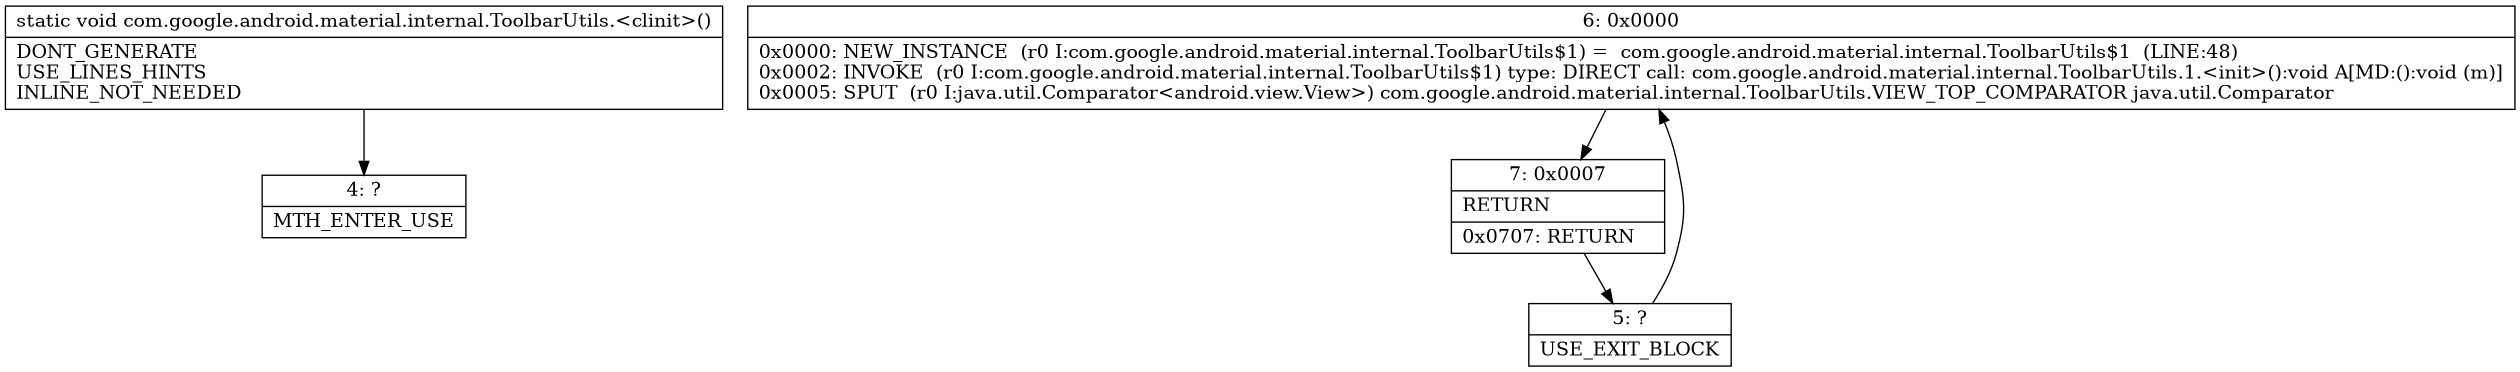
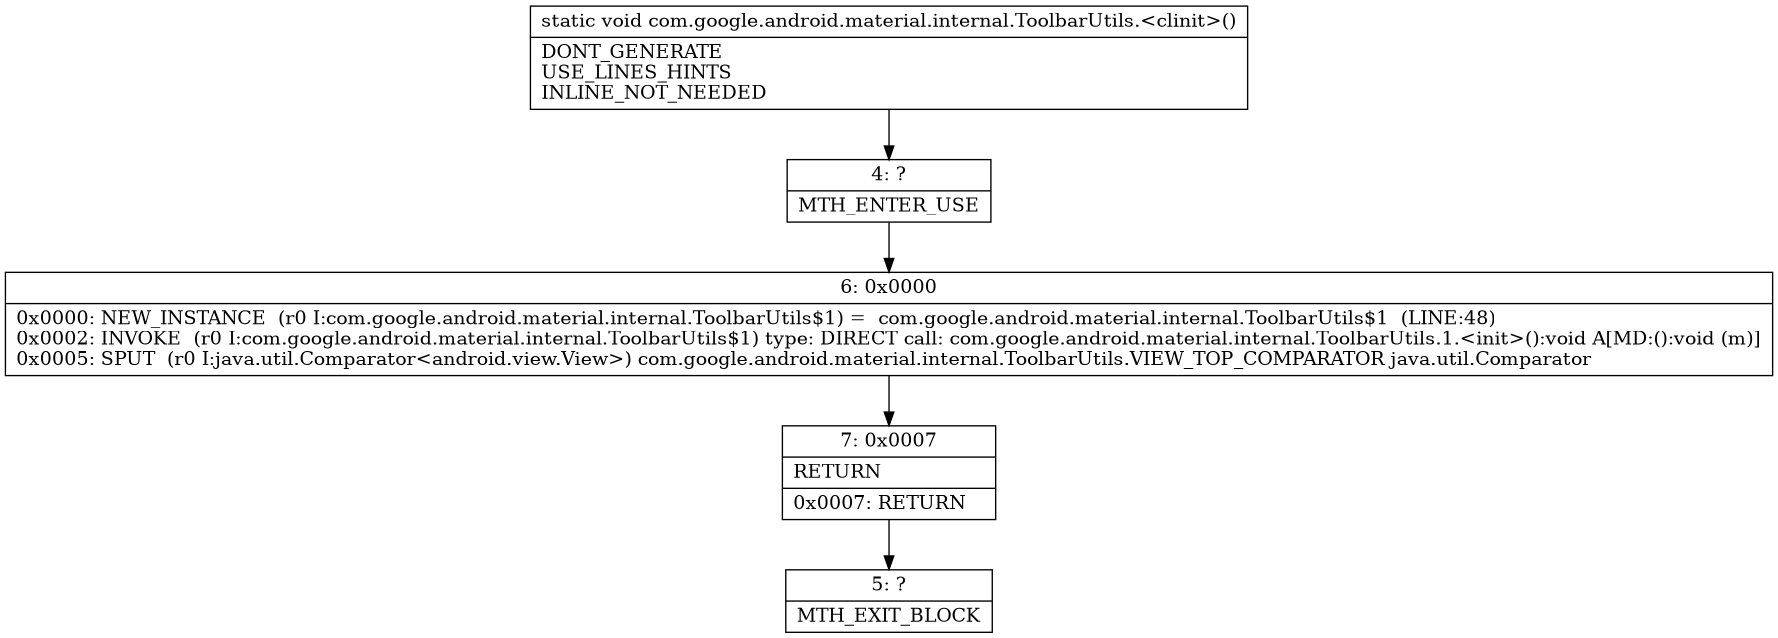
(1683, 215) -> (889, 240)
(1558, 237) -> (889, 503)
(1630, 350) -> (889, 616)
